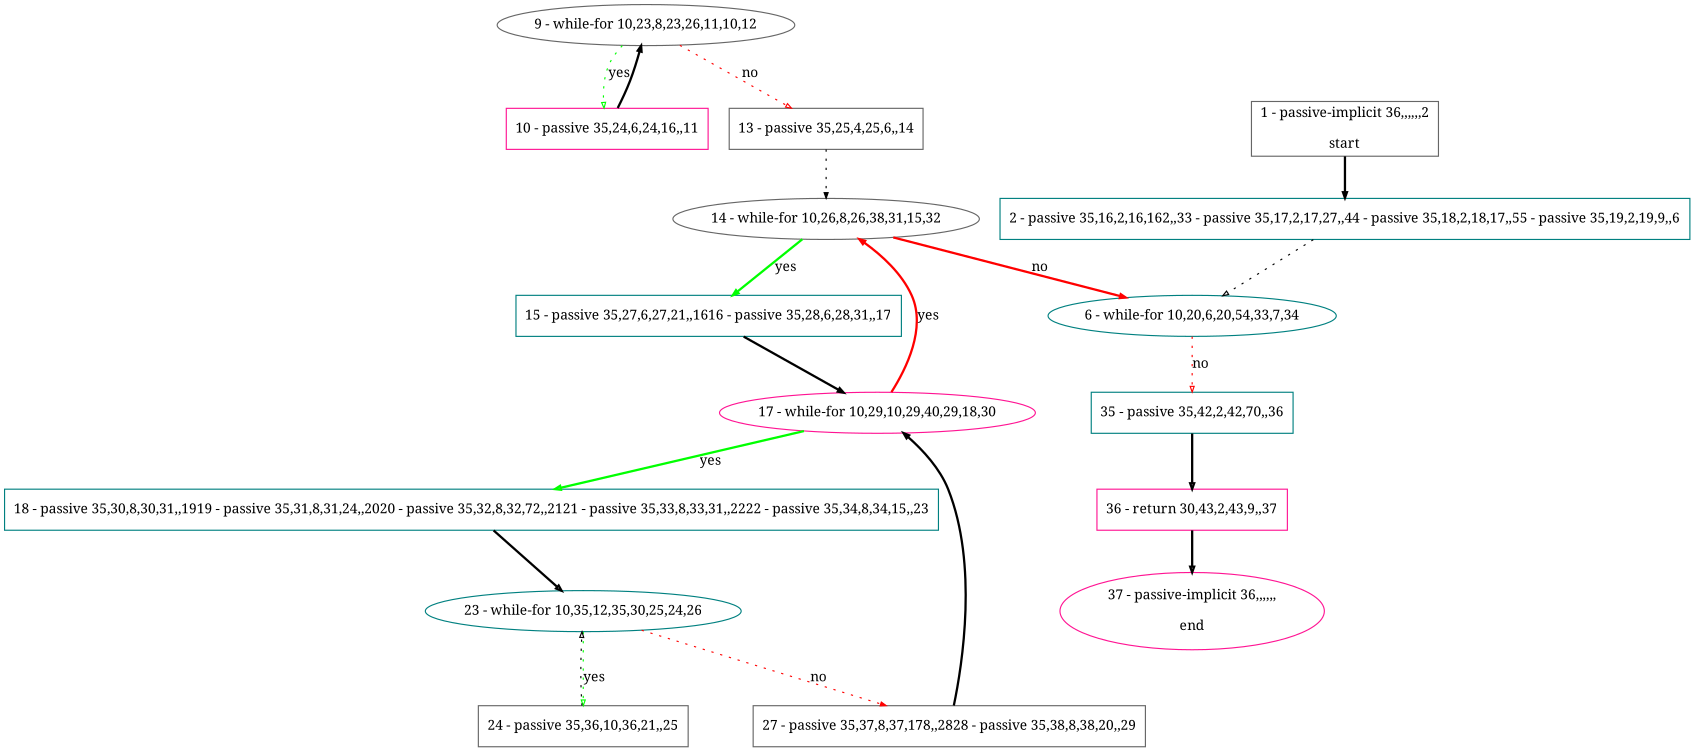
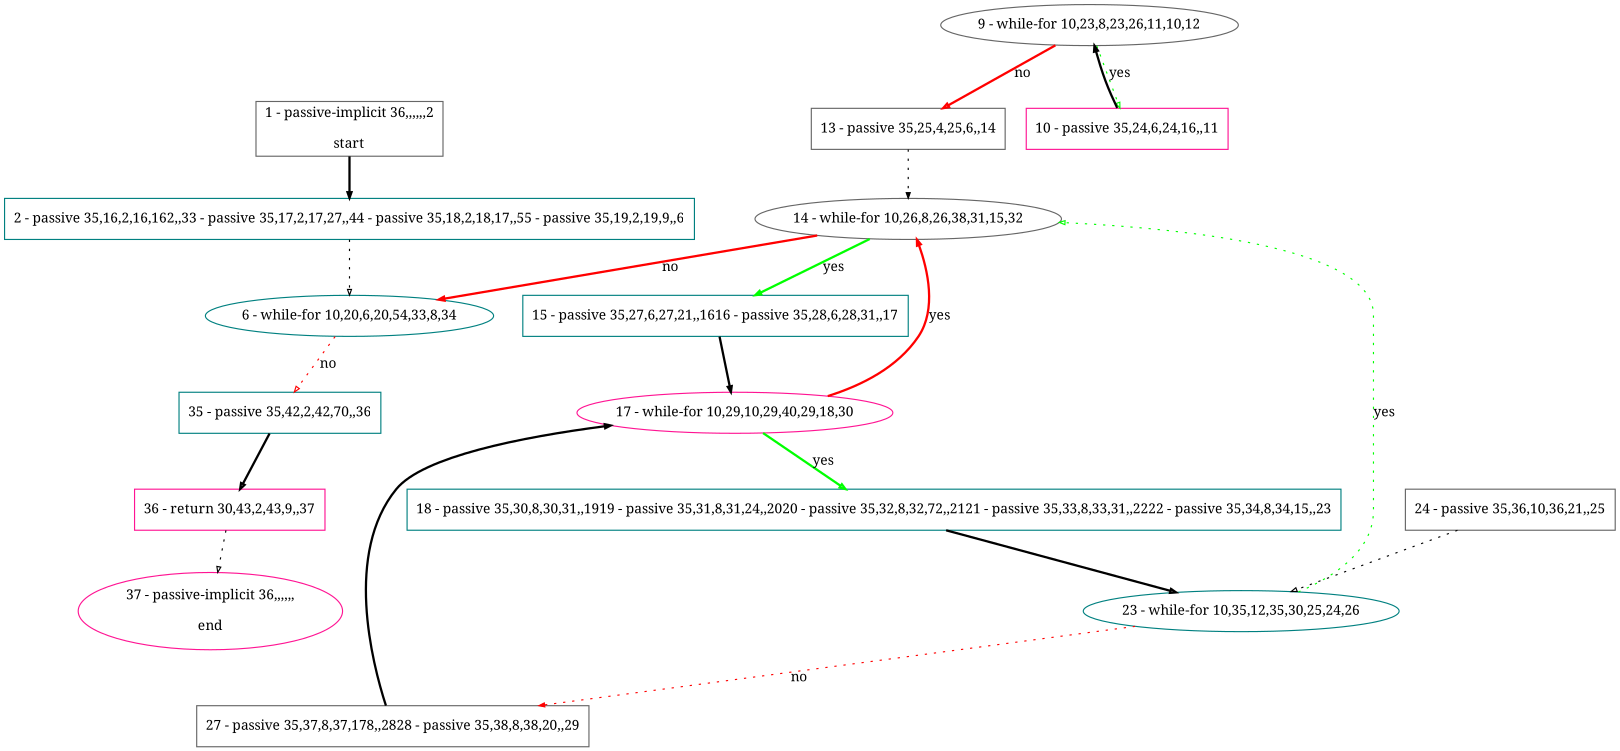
(733, 75) -> (1002, 75)
(1192, 316) -> (349, 316)
(1192, 549) -> (222, 549)
(583, 666) -> (1369, 303)
